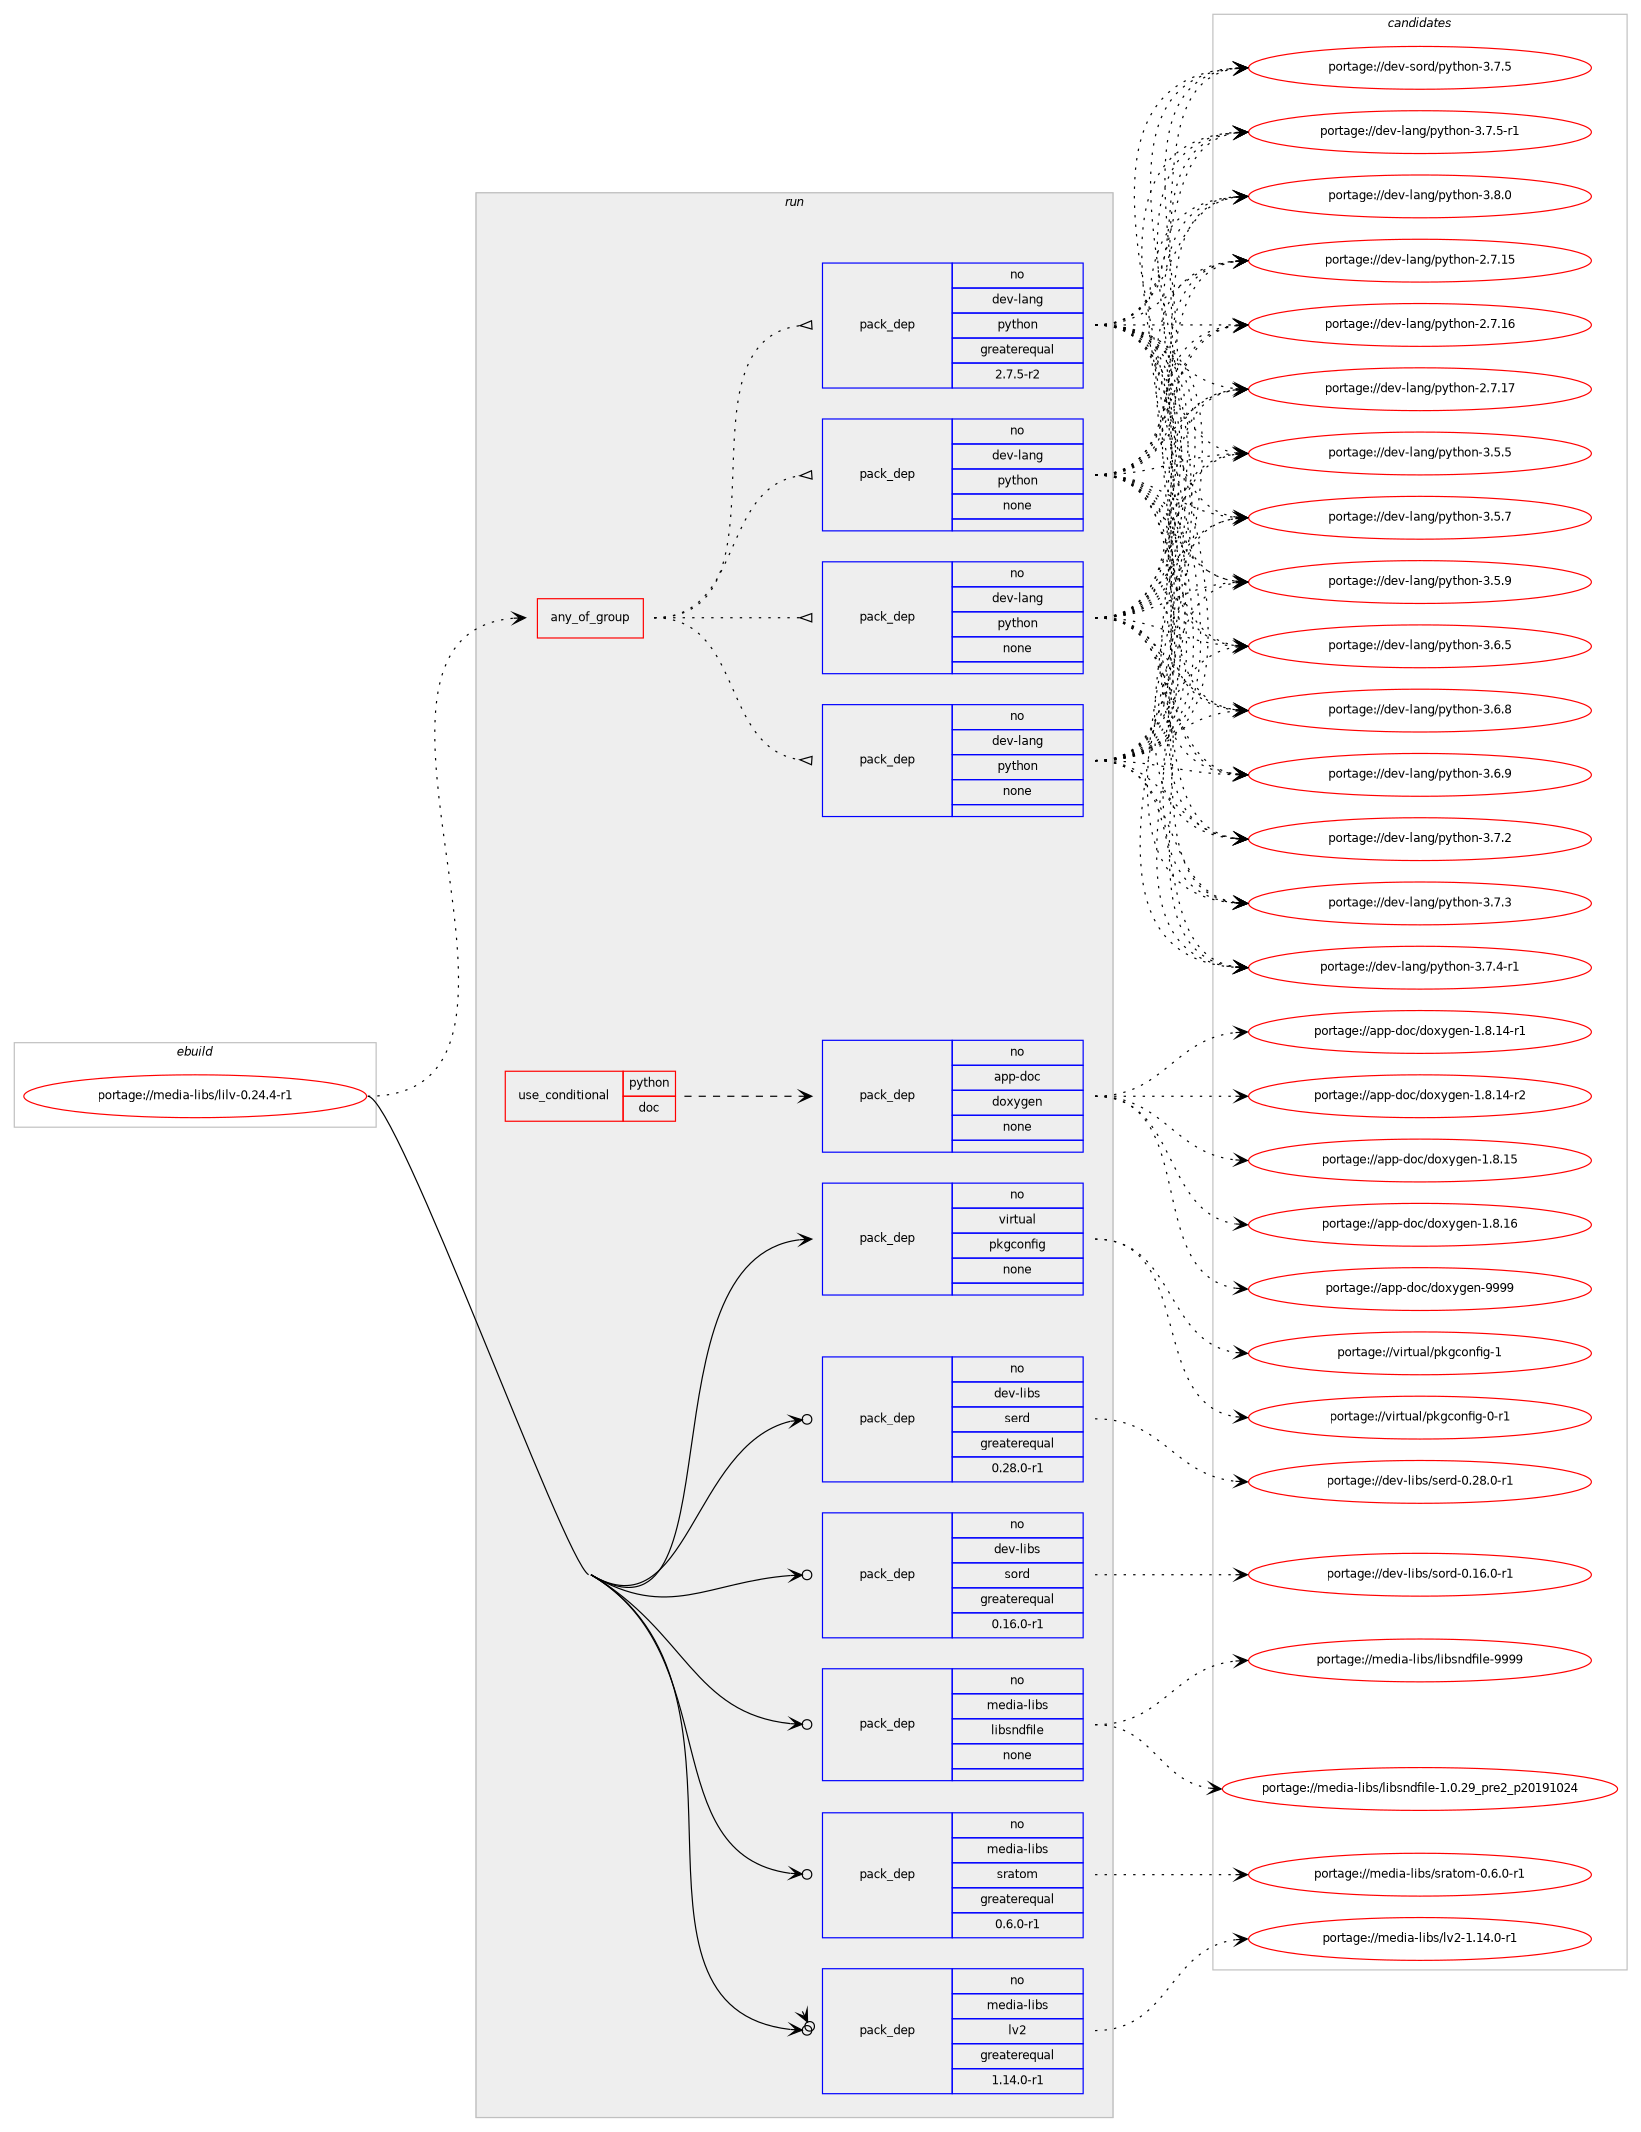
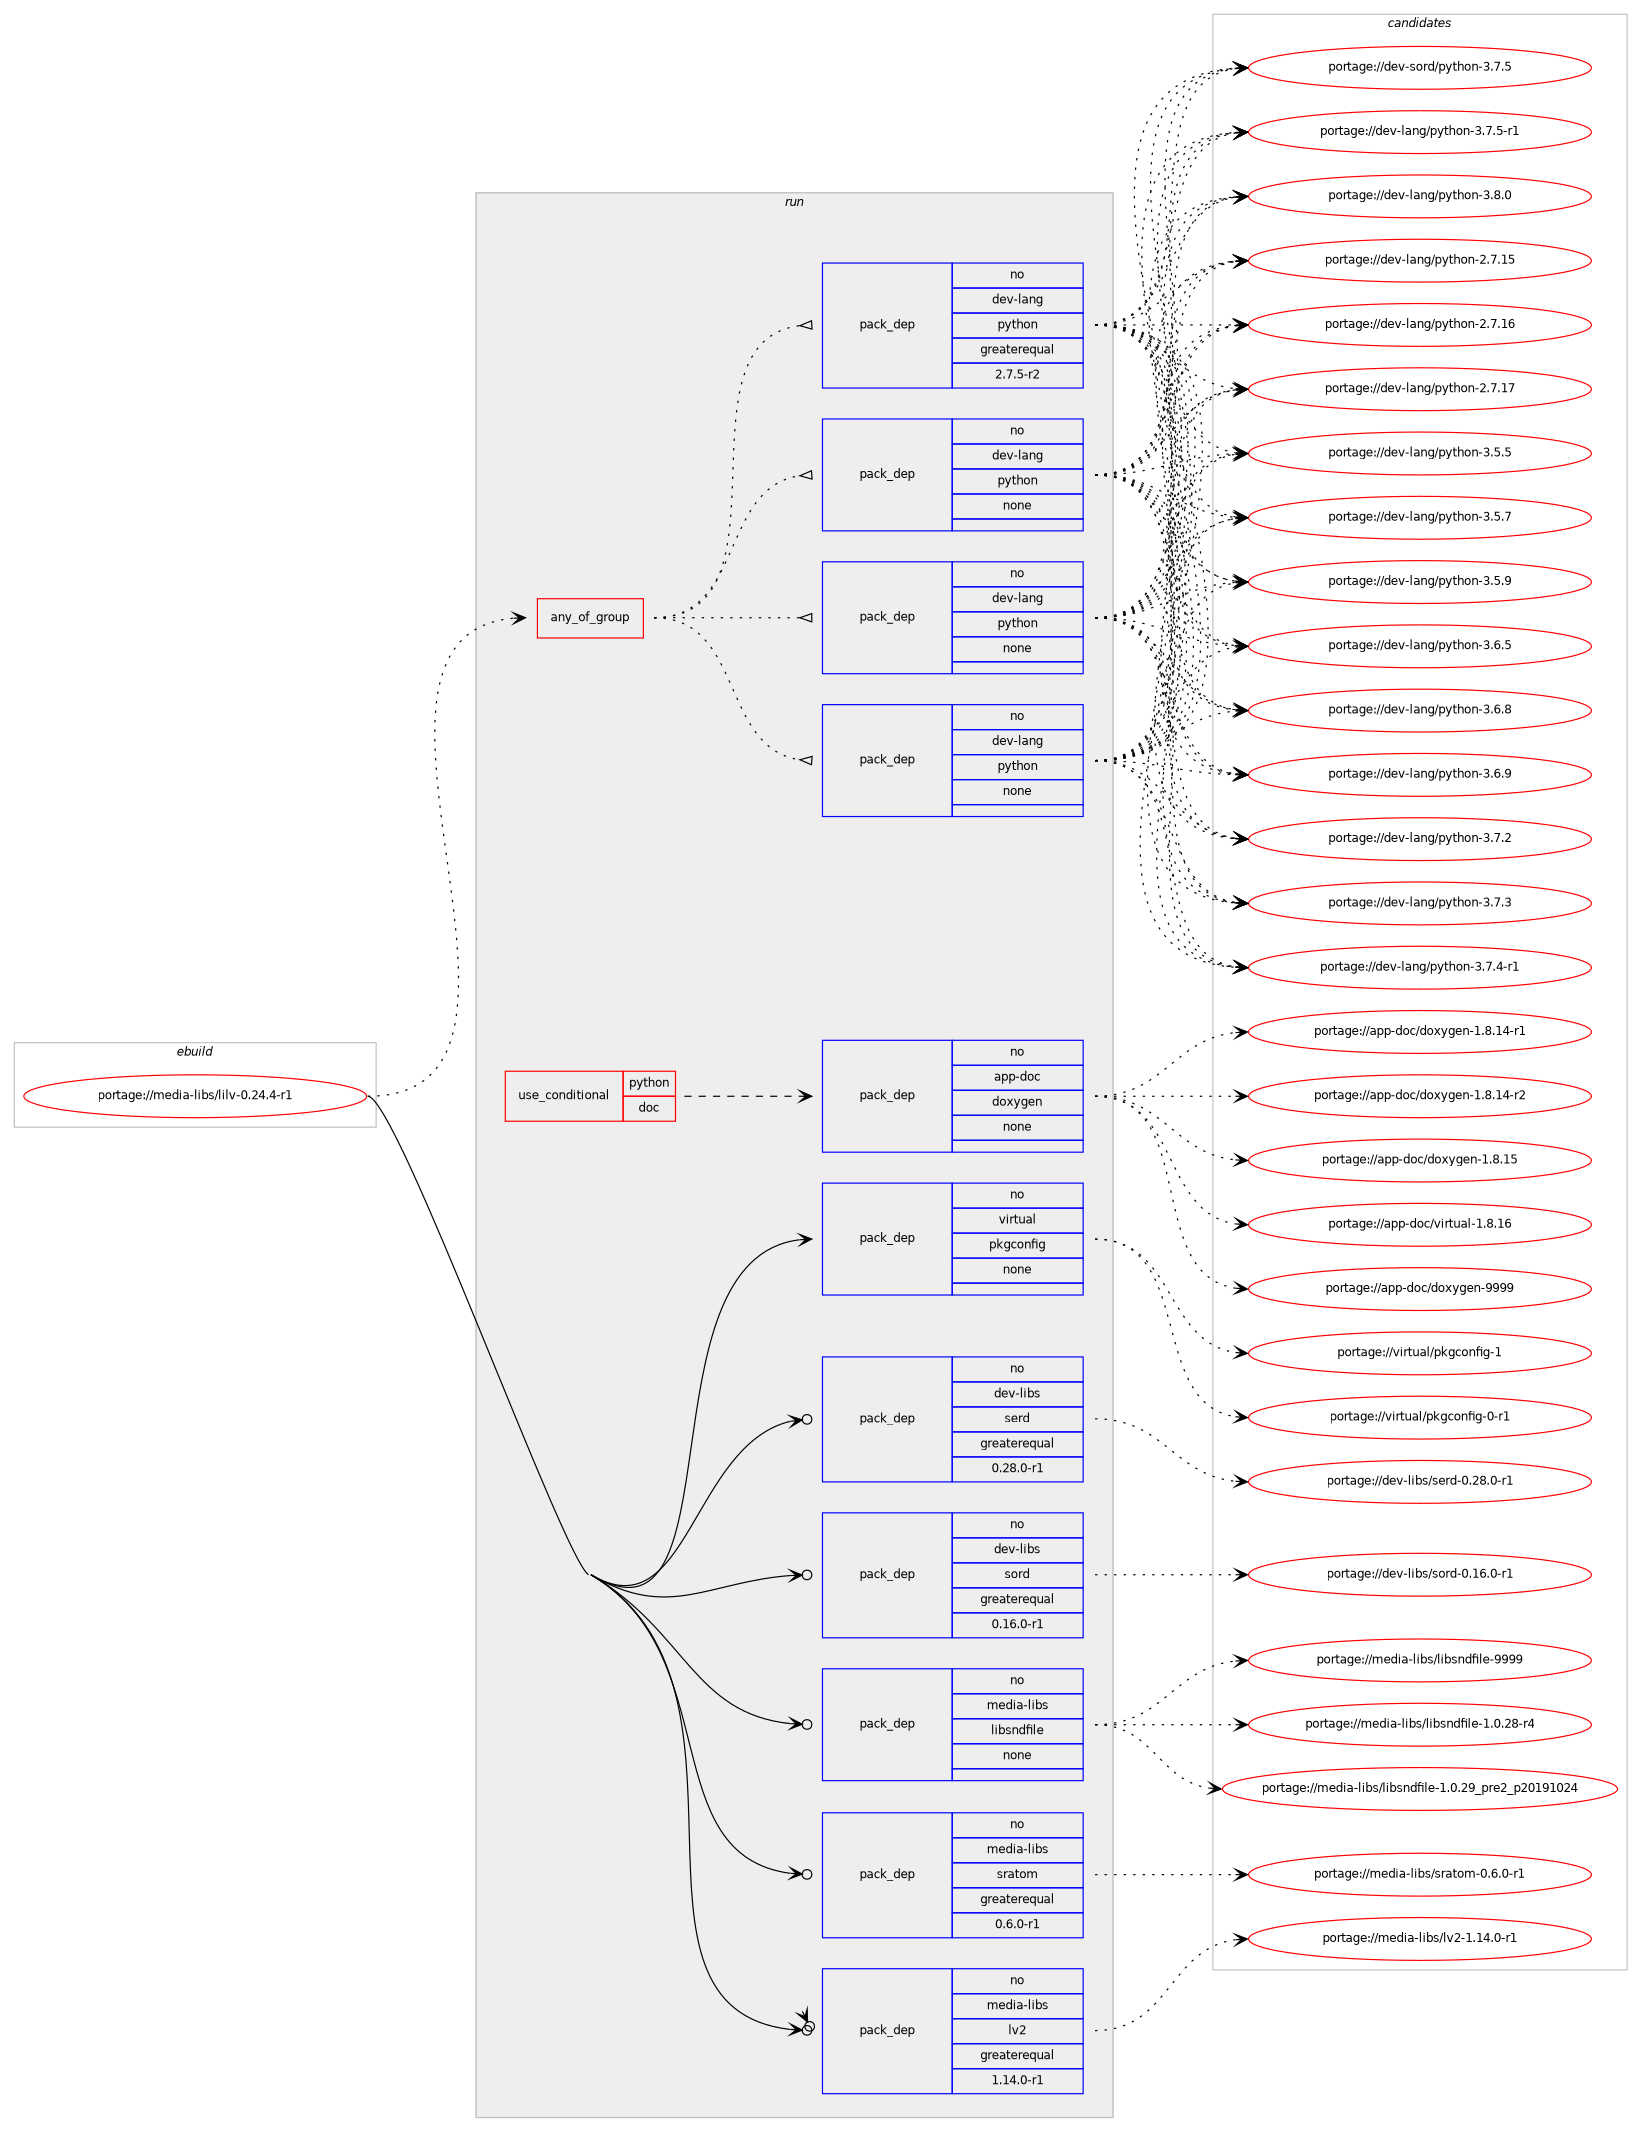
(1420, 1225) -> (1420, 1225)
none -> (1420, 1725)
